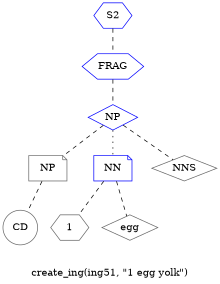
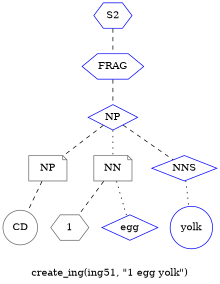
(113, 168) -> (113, 168)
(184, 168) -> (184, 168)
(122, 199) -> (122, 199)
(130, 228) -> (130, 228)
none -> (191, 228)
